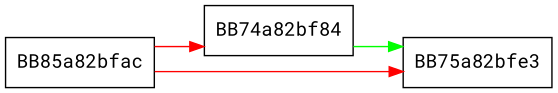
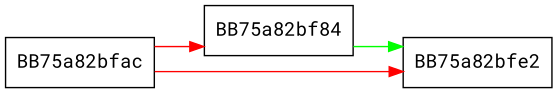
(279, 31) -> (279, 31)
(80, 63) -> (80, 63)
(478, 63) -> (478, 63)
